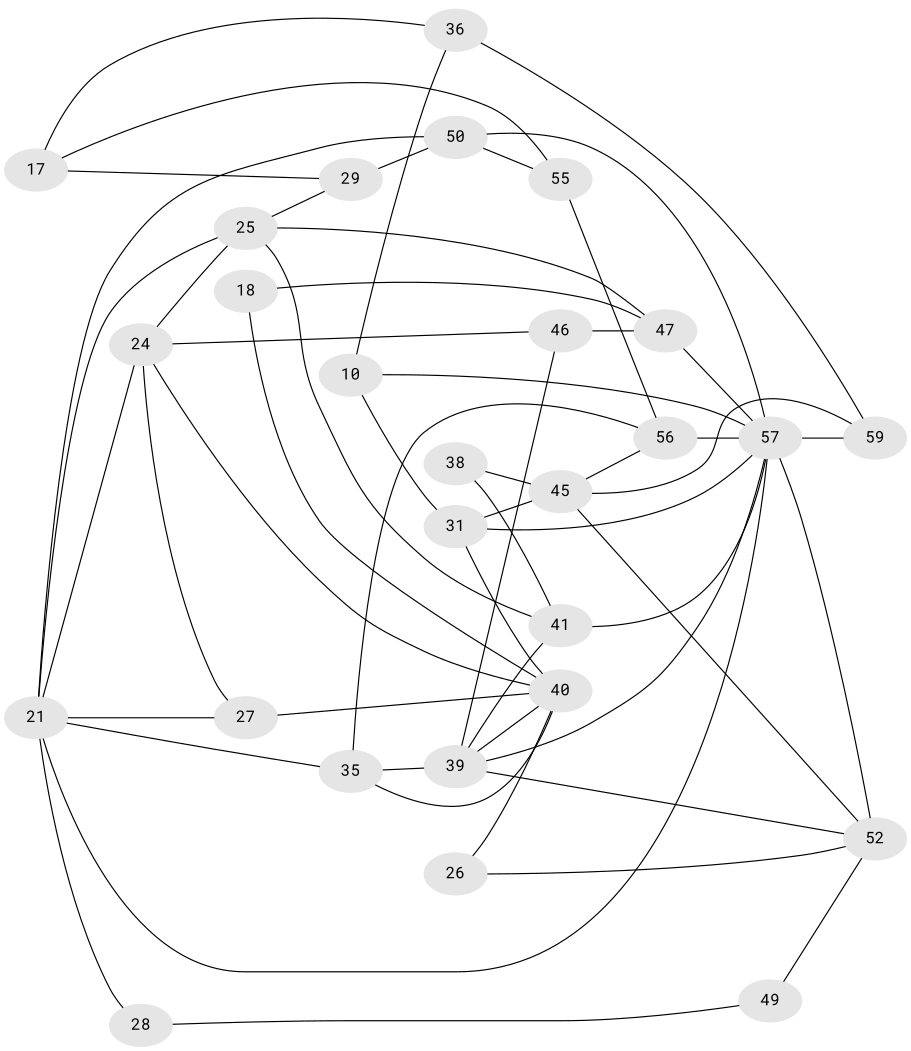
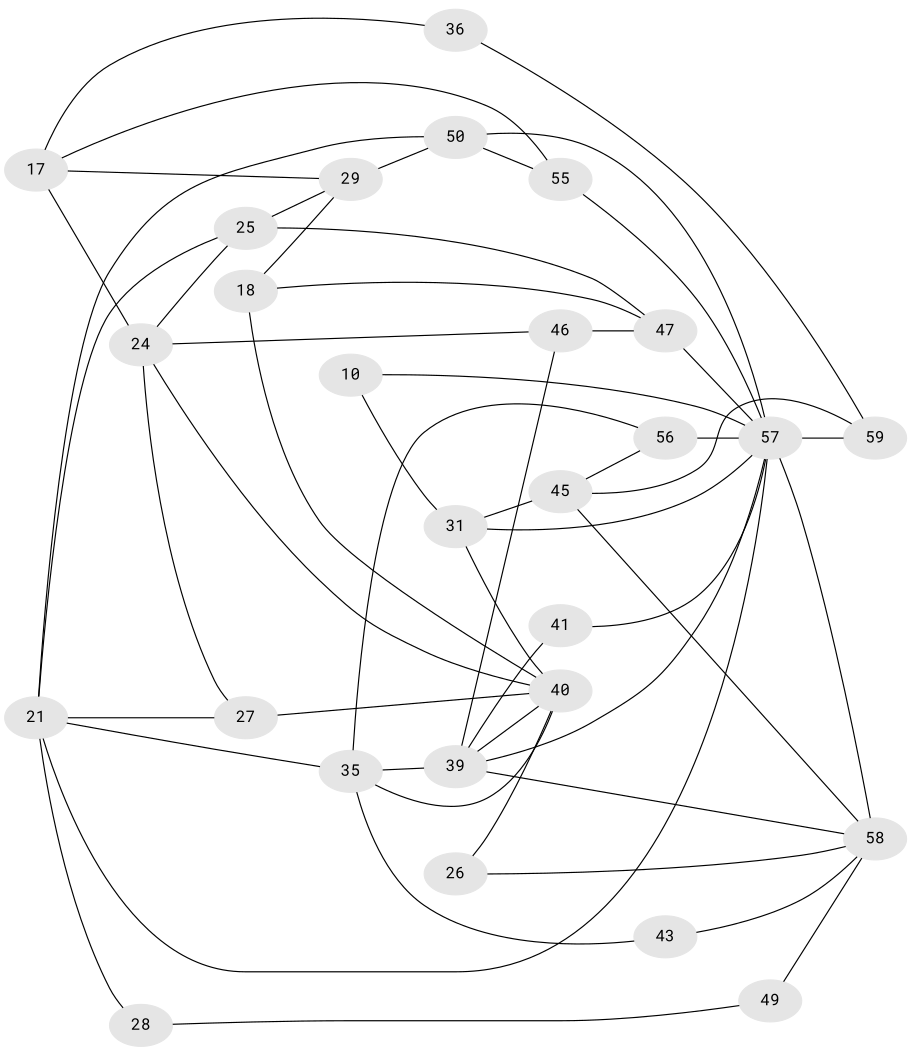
(396, 201) -> none
none -> (299, 236)
(615, 314) -> (690, 292)
(456, 464) -> none
(349, 468) -> none
(89, 531) -> (89, 257)
(875, 839) -> (875, 839)
none -> (665, 937)
